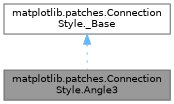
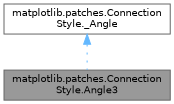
(87, 19) -> (87, 19)
